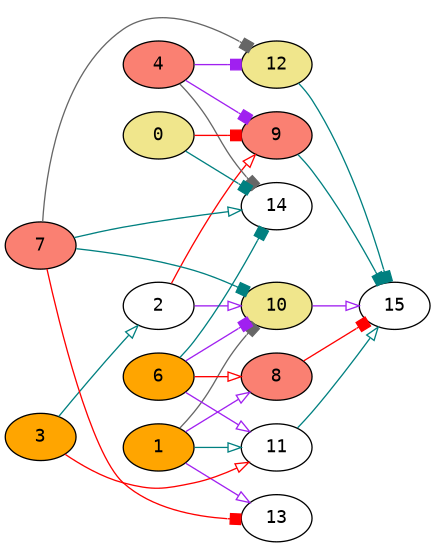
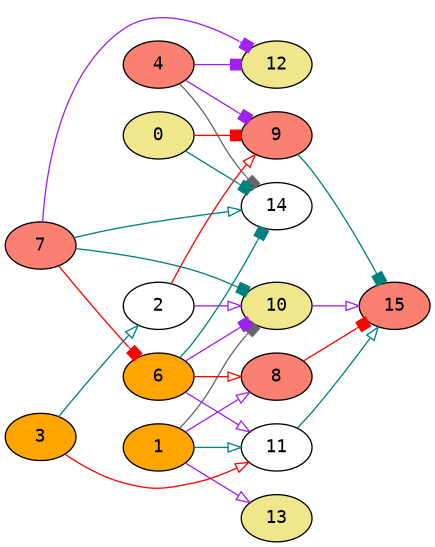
(91, 62) -> (91, 62)
(349, 172) -> none
(395, 306) -> (395, 306)
(94, 432) -> (93, 307)
(277, 518) -> (277, 518)
